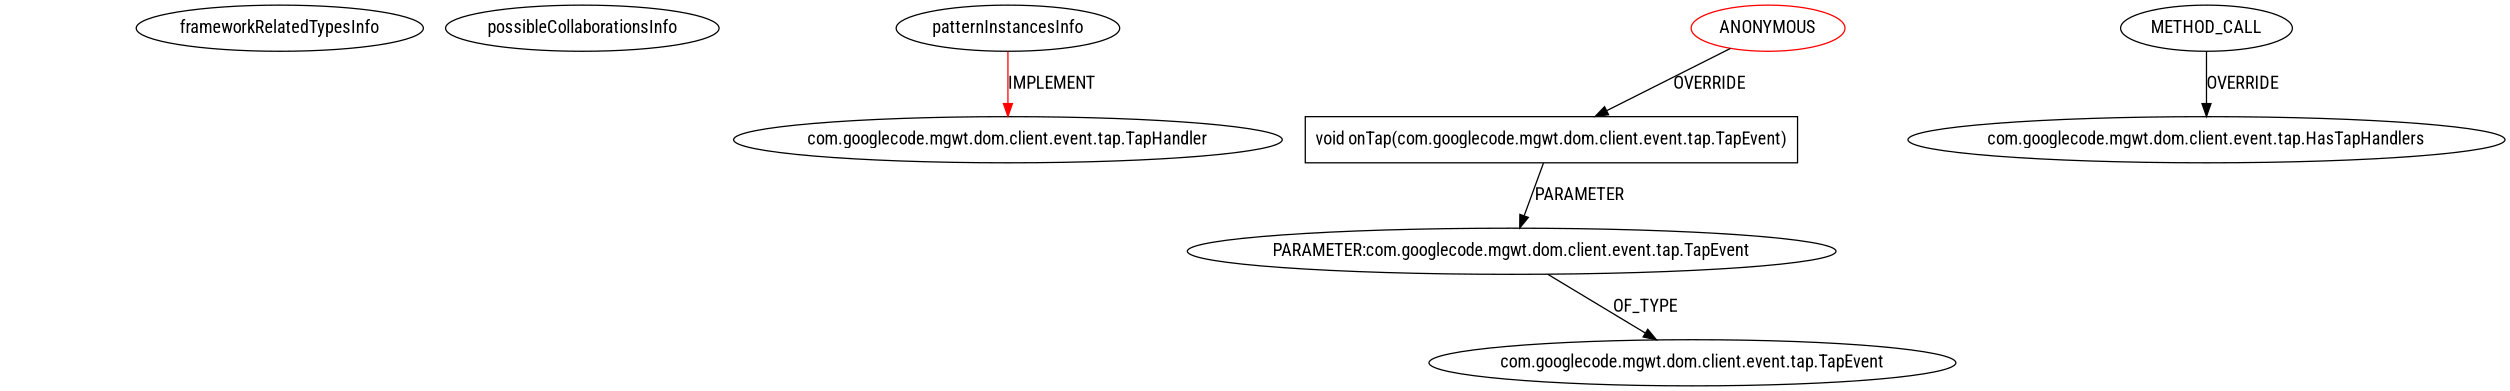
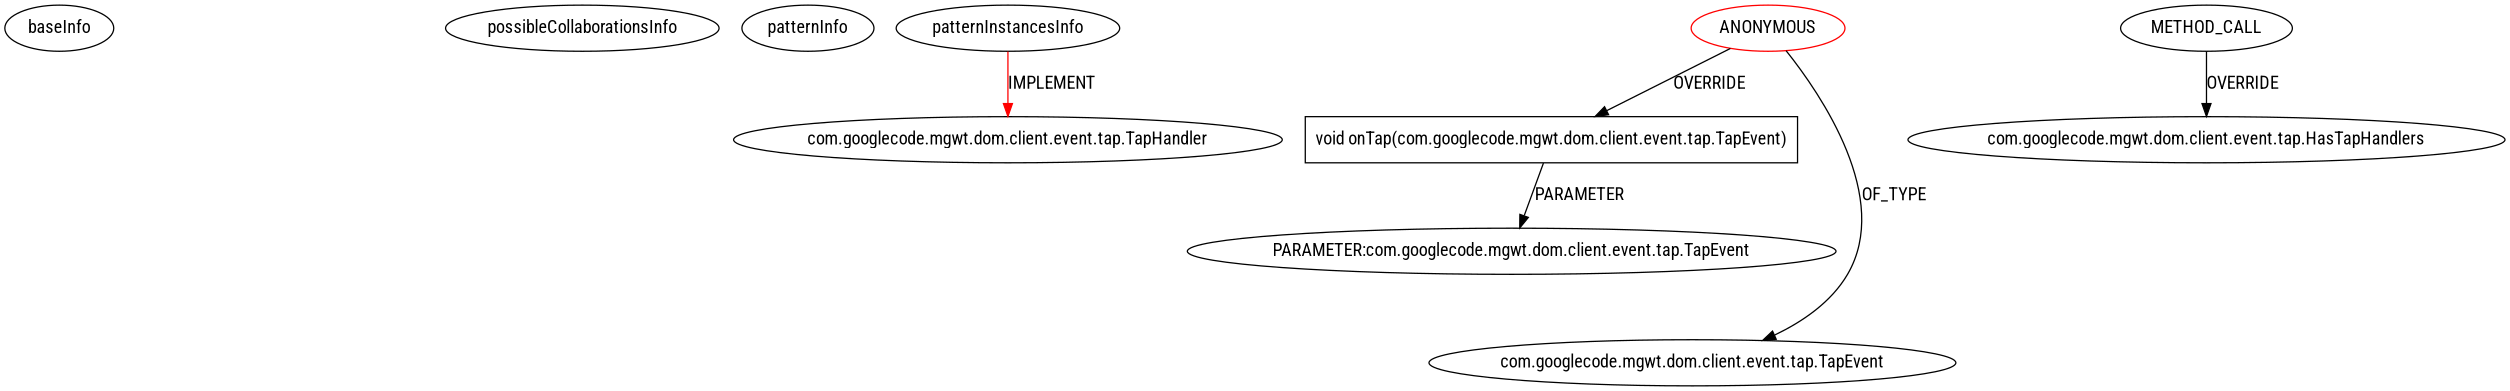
none -> (59, 28)
(280, 28) -> none
none -> (808, 28)
(1597, 304) -> (1860, 202)
